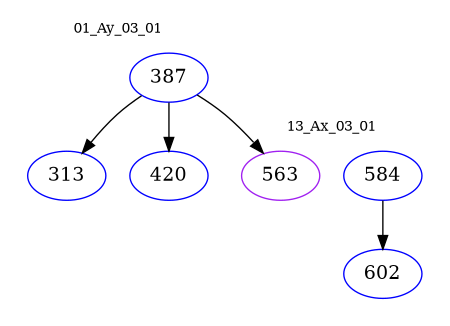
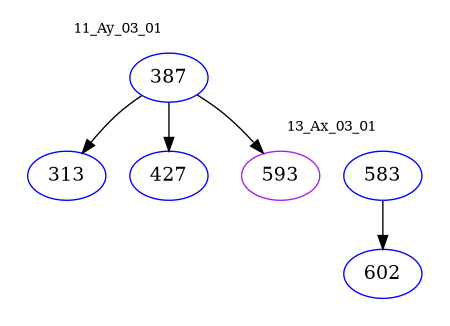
(118, 29) -> (118, 29)
(169, 176) -> (169, 176)
(281, 176) -> (281, 176)
(383, 176) -> (383, 176)
